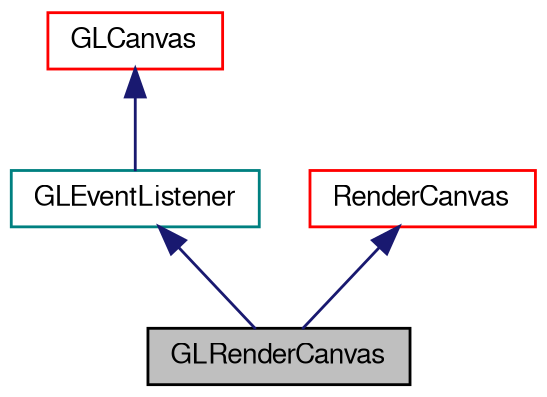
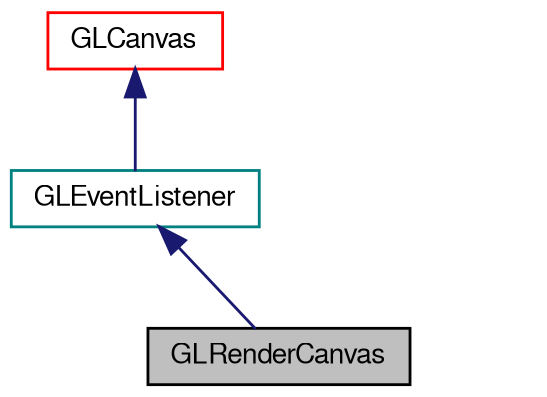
(423, 199) -> none
